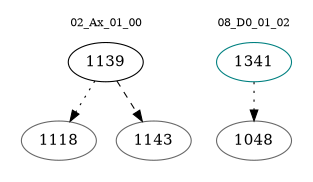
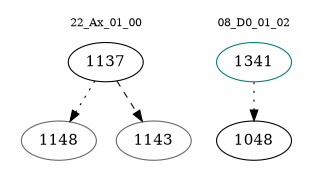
(106, 23) -> (106, 23)
(106, 62) -> (106, 62)
(59, 141) -> (59, 141)
(254, 141) -> (254, 141)
